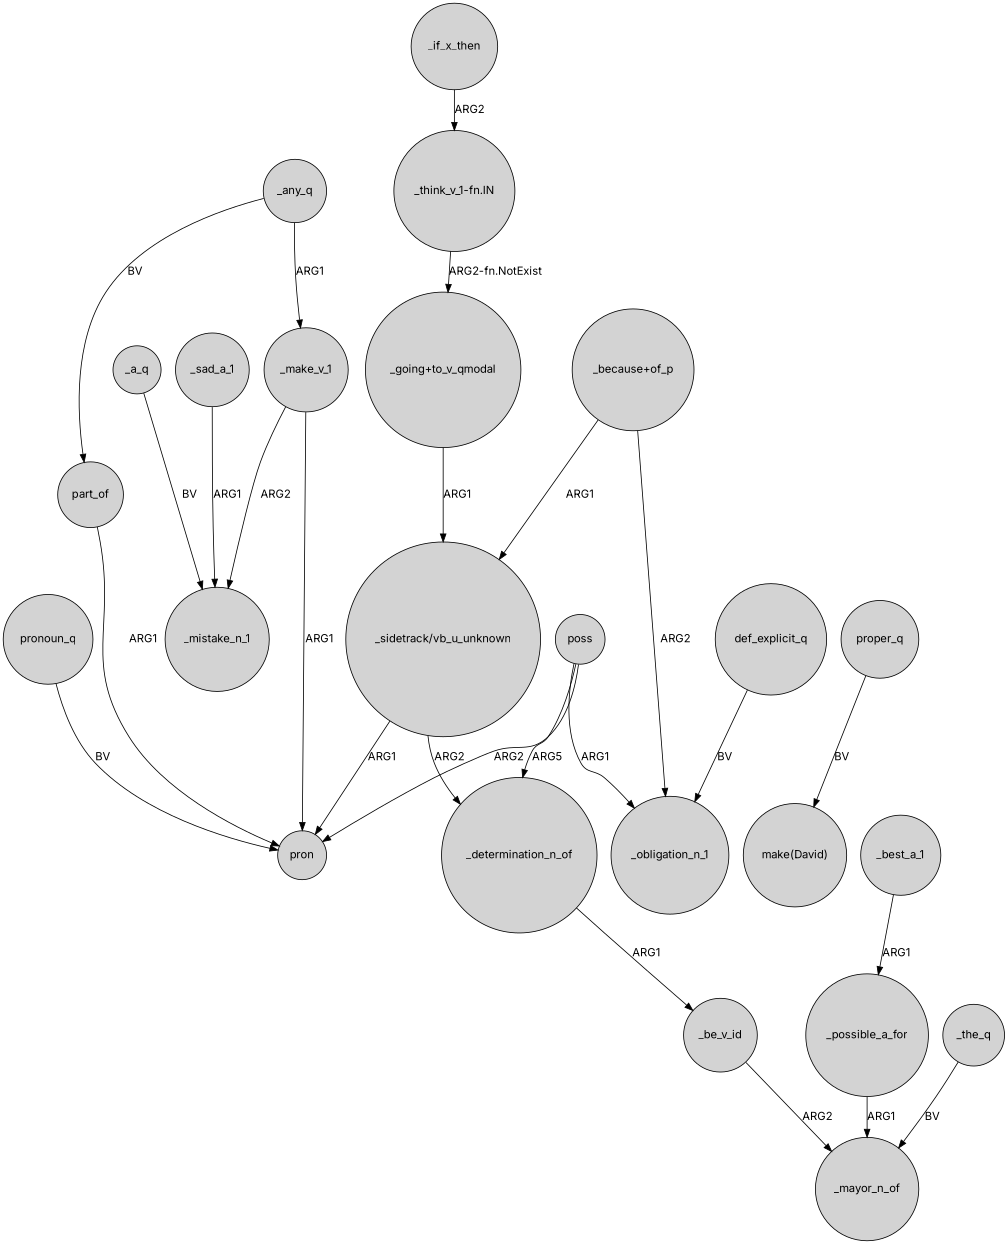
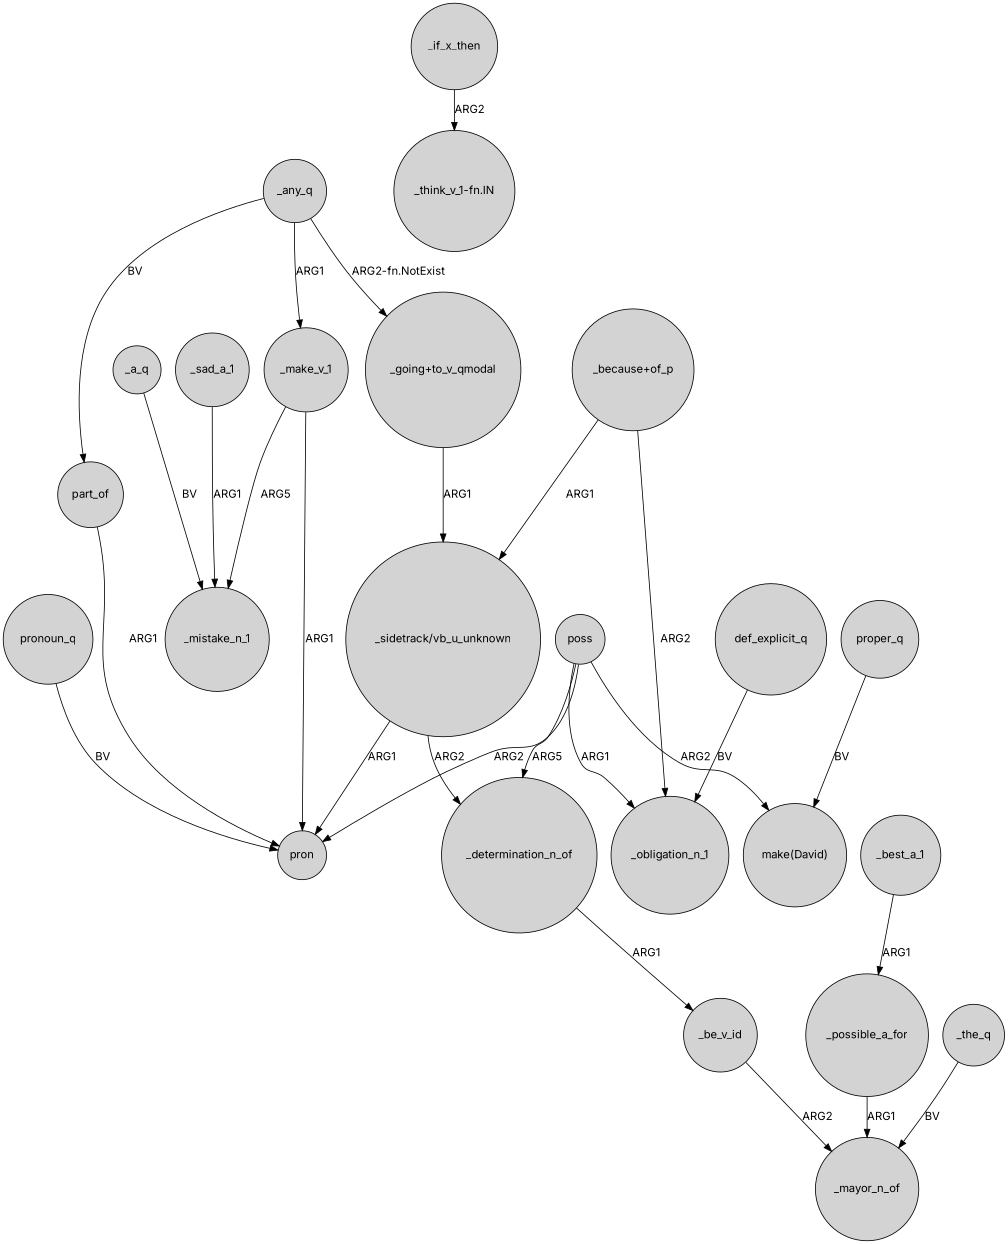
(450, 268) -> (343, 267)
(276, 495) -> (276, 495)
none -> (668, 756)
